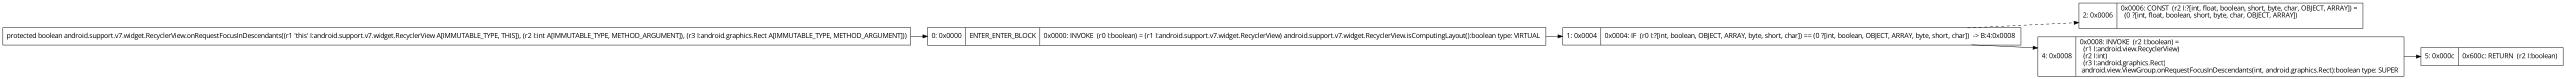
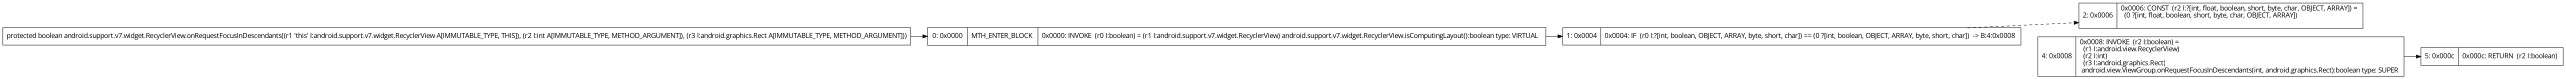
(1003, 36) -> (1002, 36)
(2002, 46) -> none
(2511, 56) -> (2511, 56)
